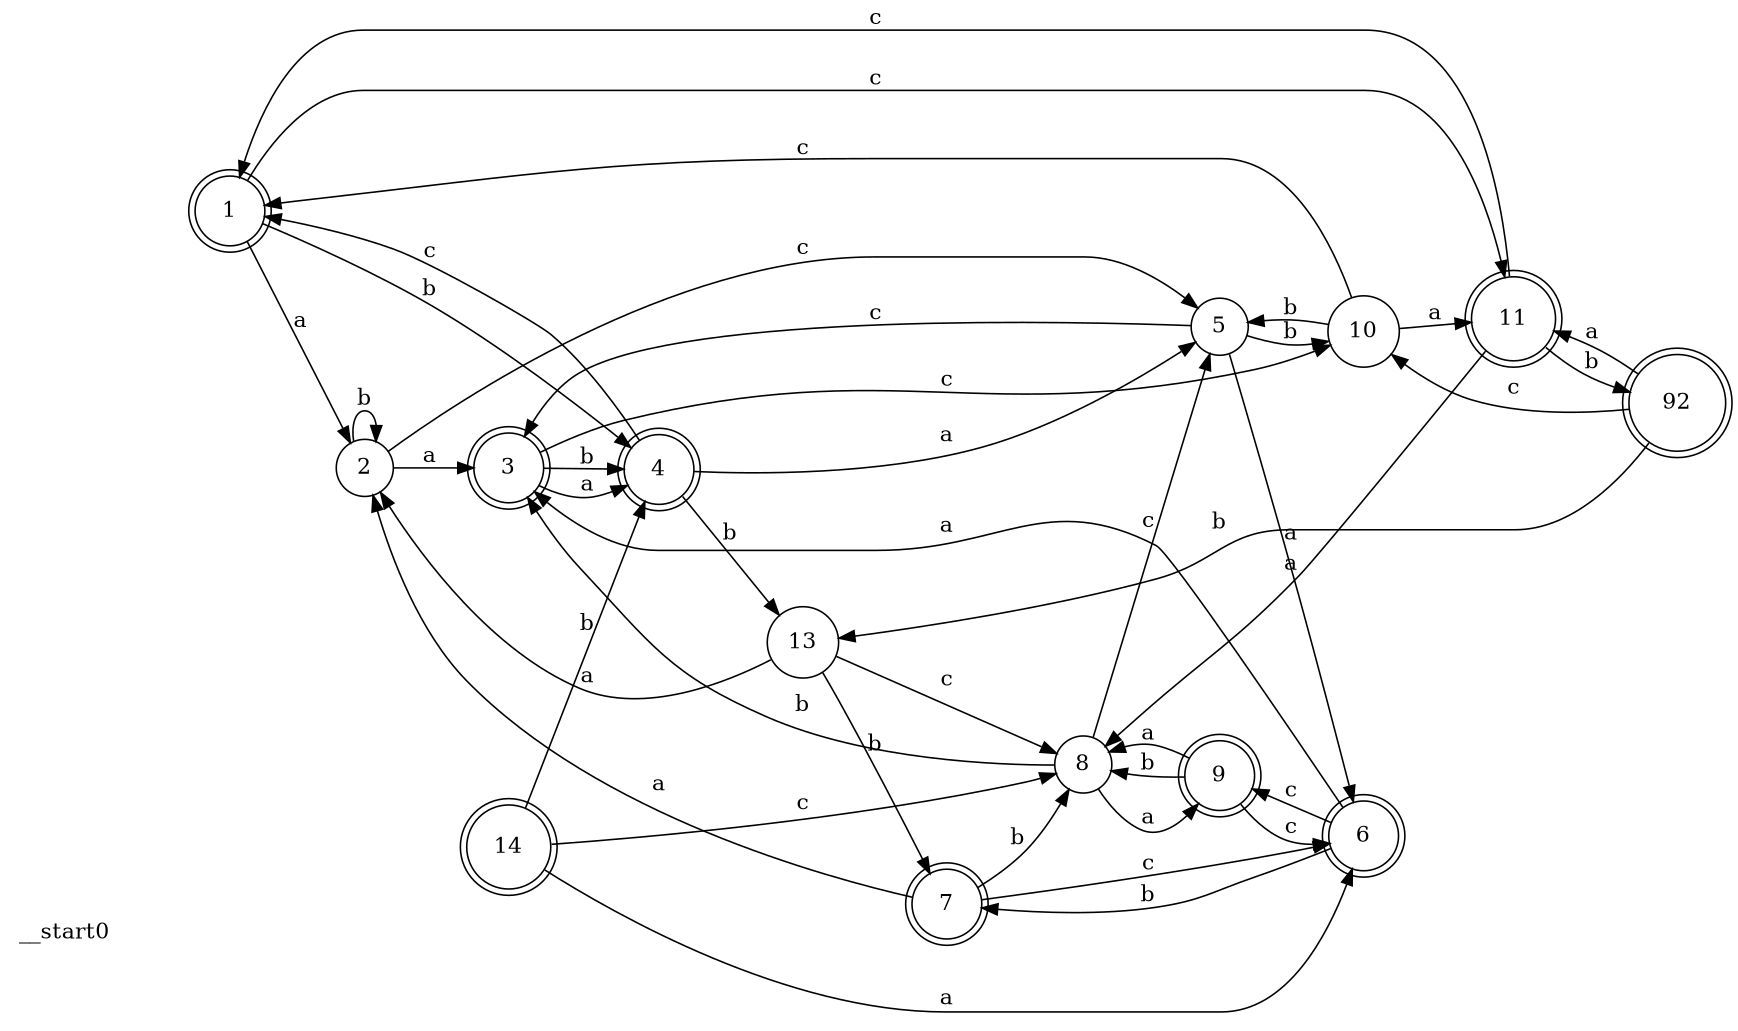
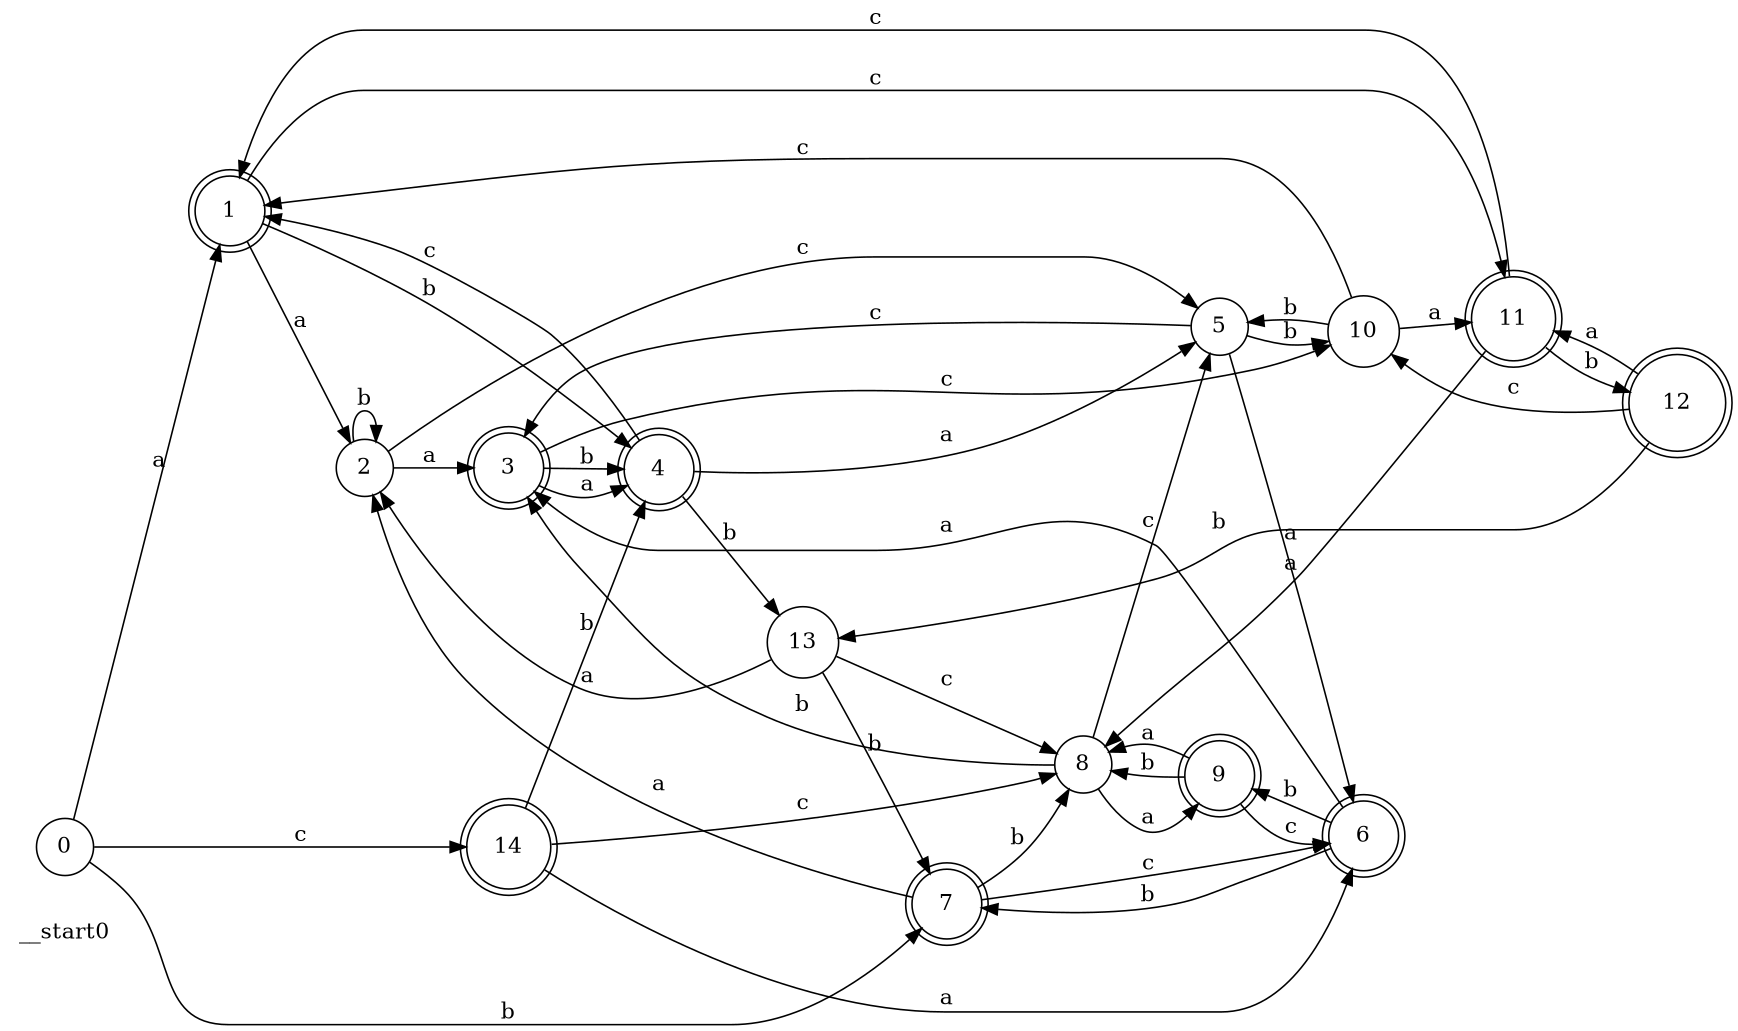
(1677, 403) -> (1677, 403)
(1291, 791) -> (1291, 791)
none -> (65, 847)
